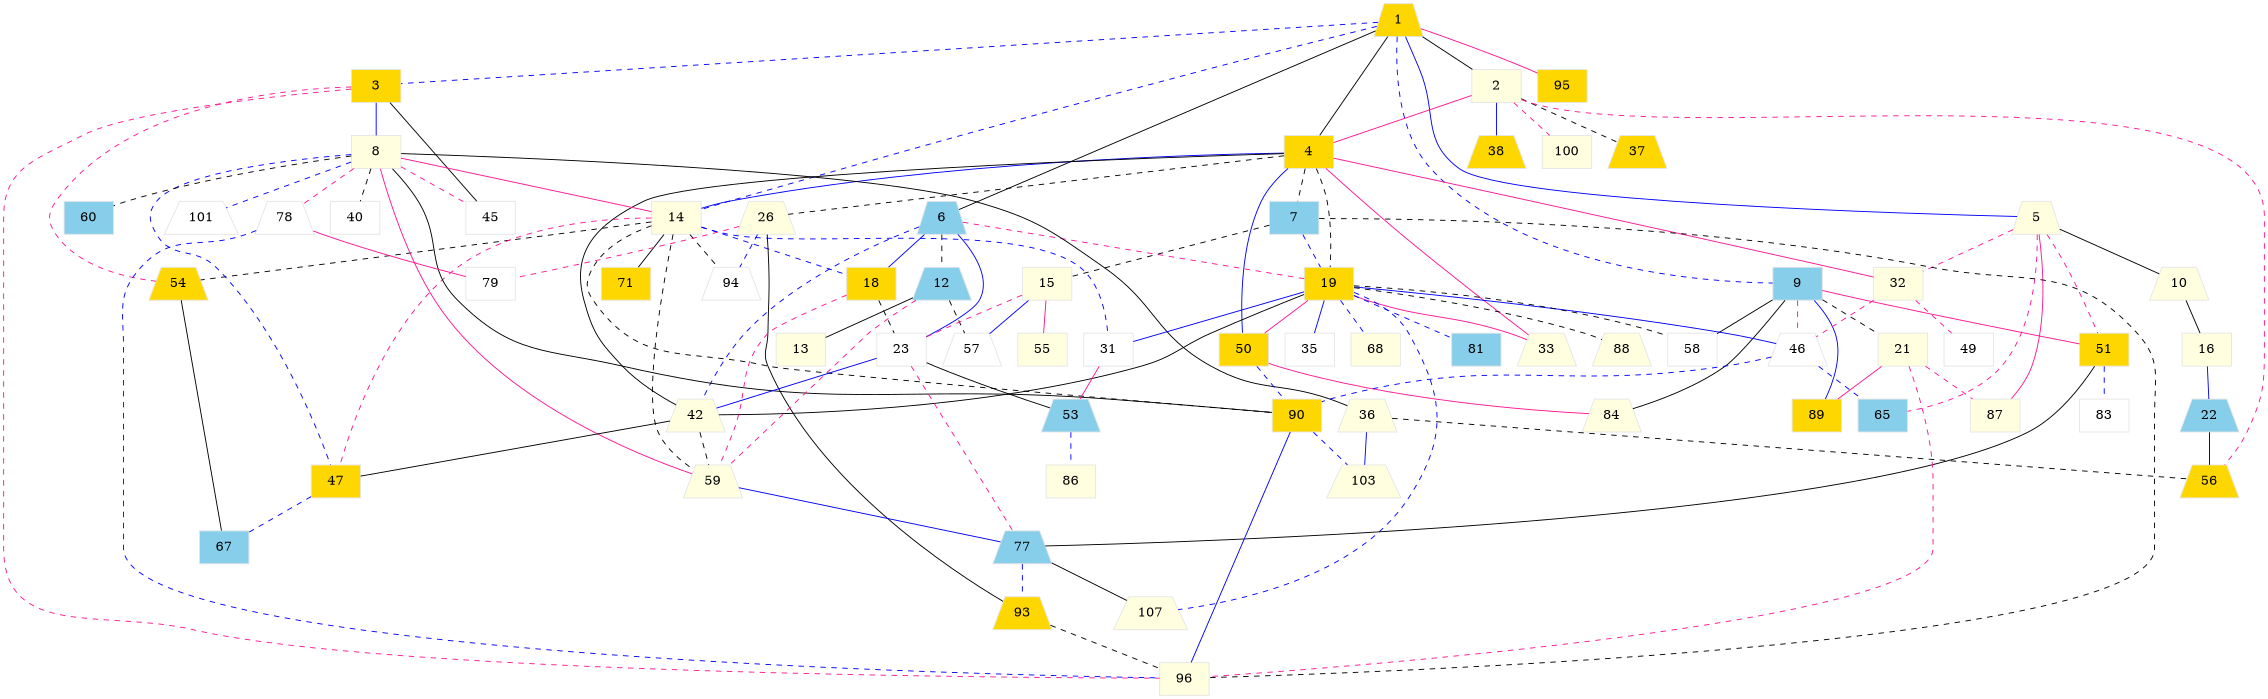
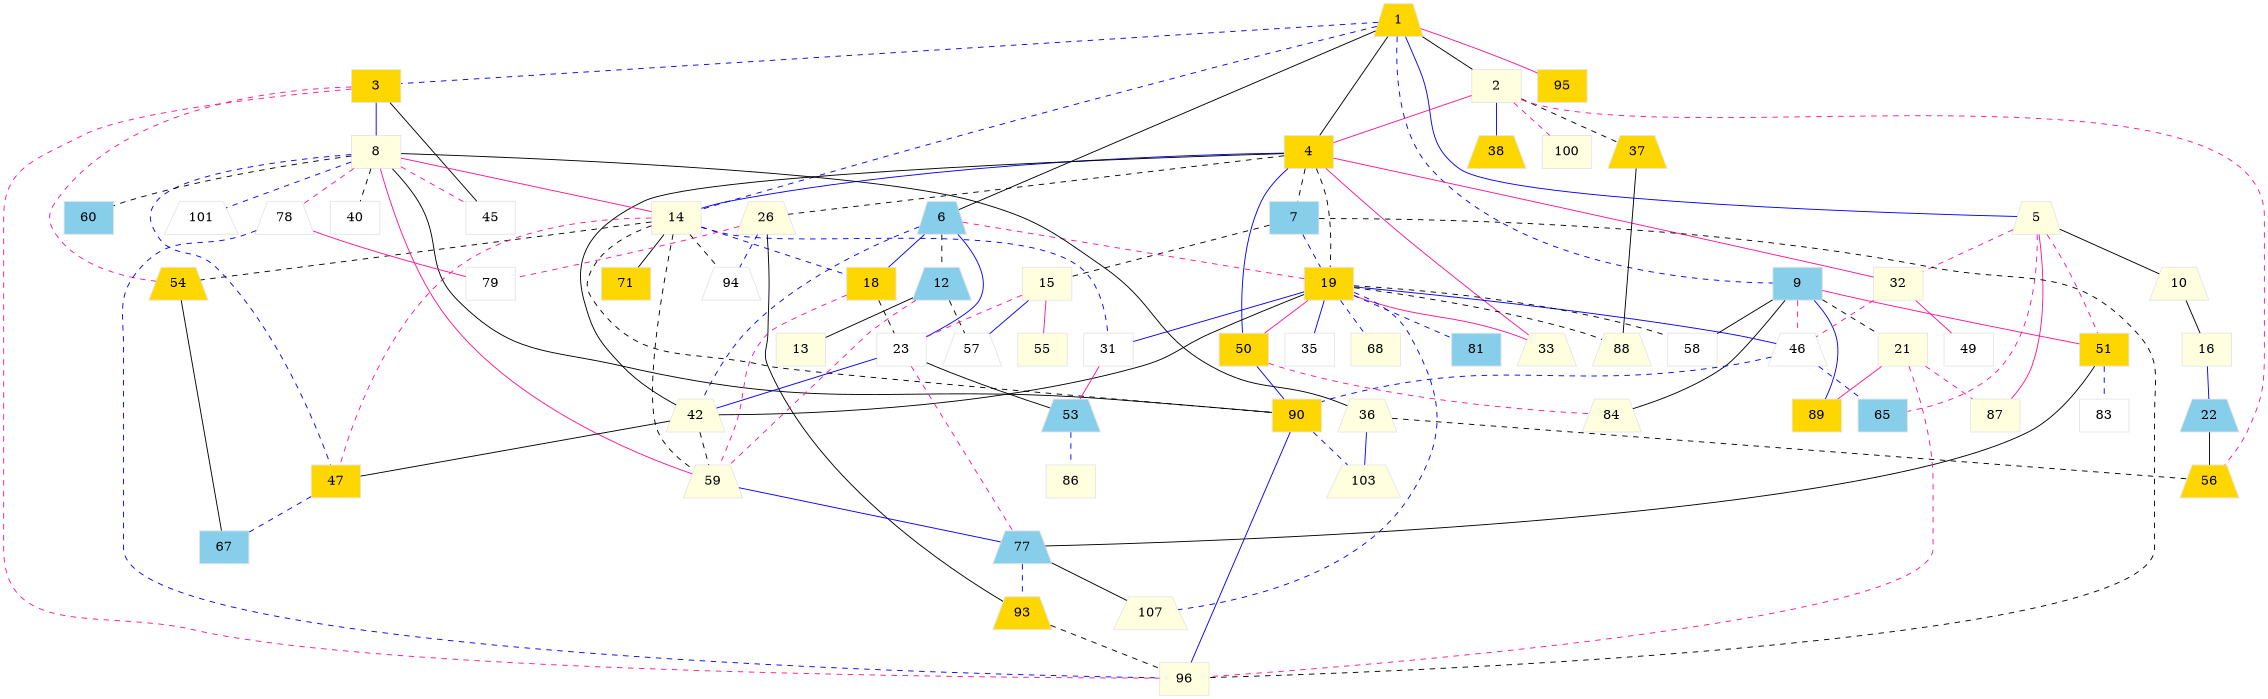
none -> (1630, 251)
(1939, 322) -> (1939, 322)
(1268, 379) -> (1268, 379)
(1427, 398) -> (1427, 398)
